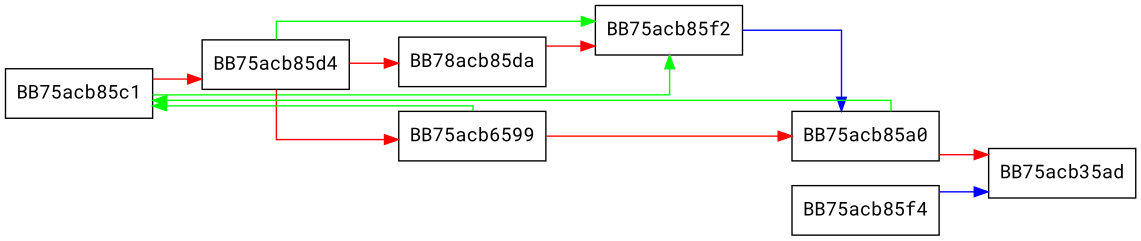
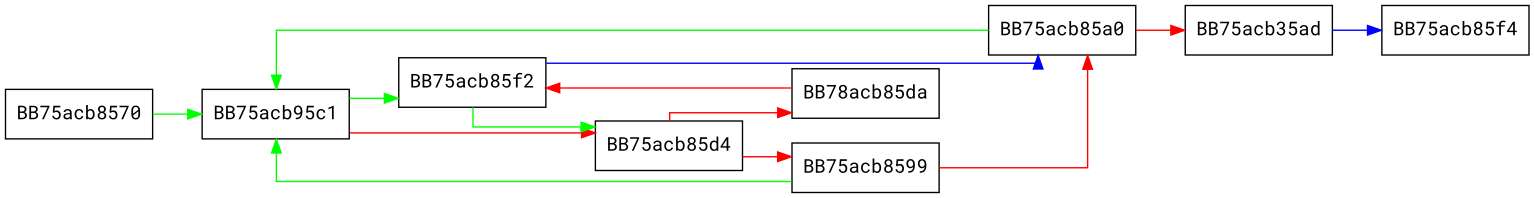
(420, 21) -> (517, 127)
(79, 94) -> (276, 114)
none -> (79, 114)
(472, 136) -> (866, 168)
(957, 192) -> (1350, 30)
